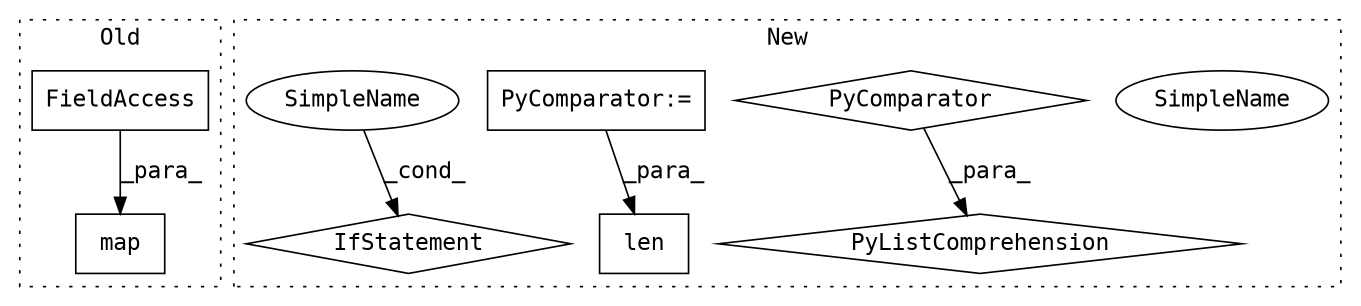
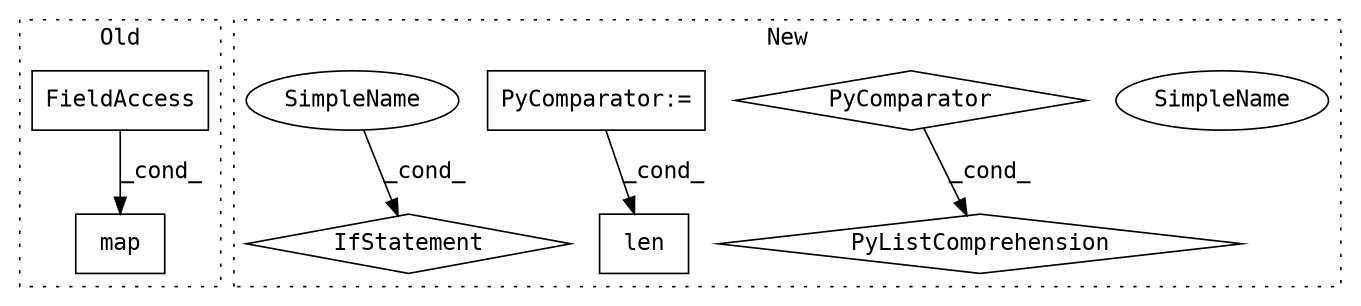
(161, 172) -> (161, 172)
(664, 172) -> (664, 172)
(990, 172) -> (990, 172)
